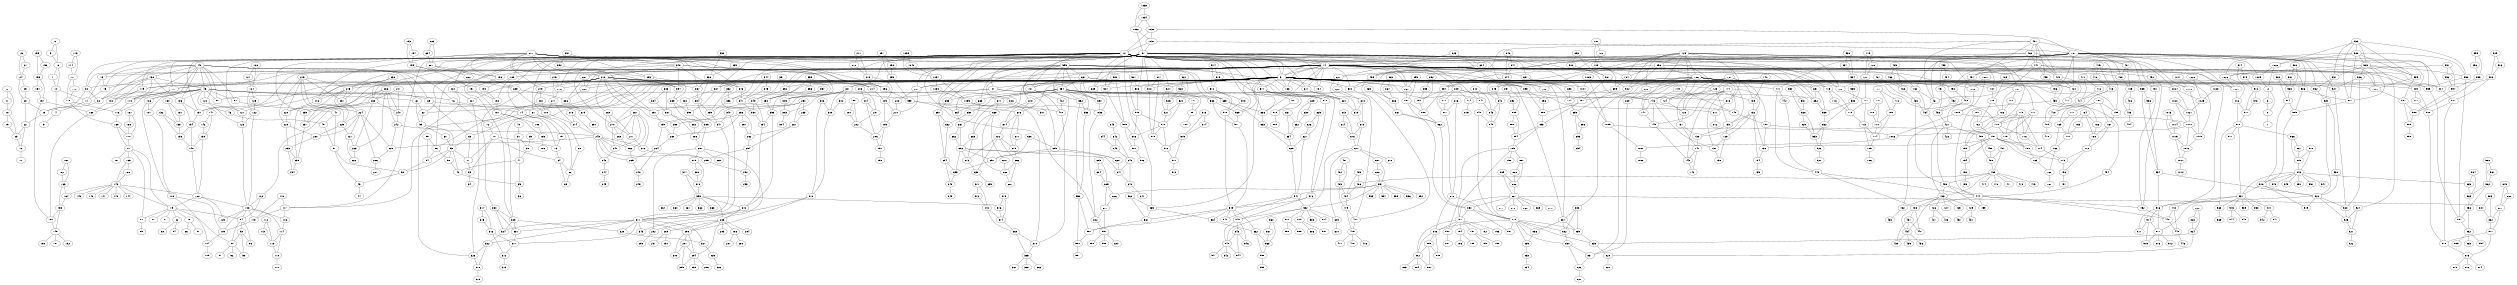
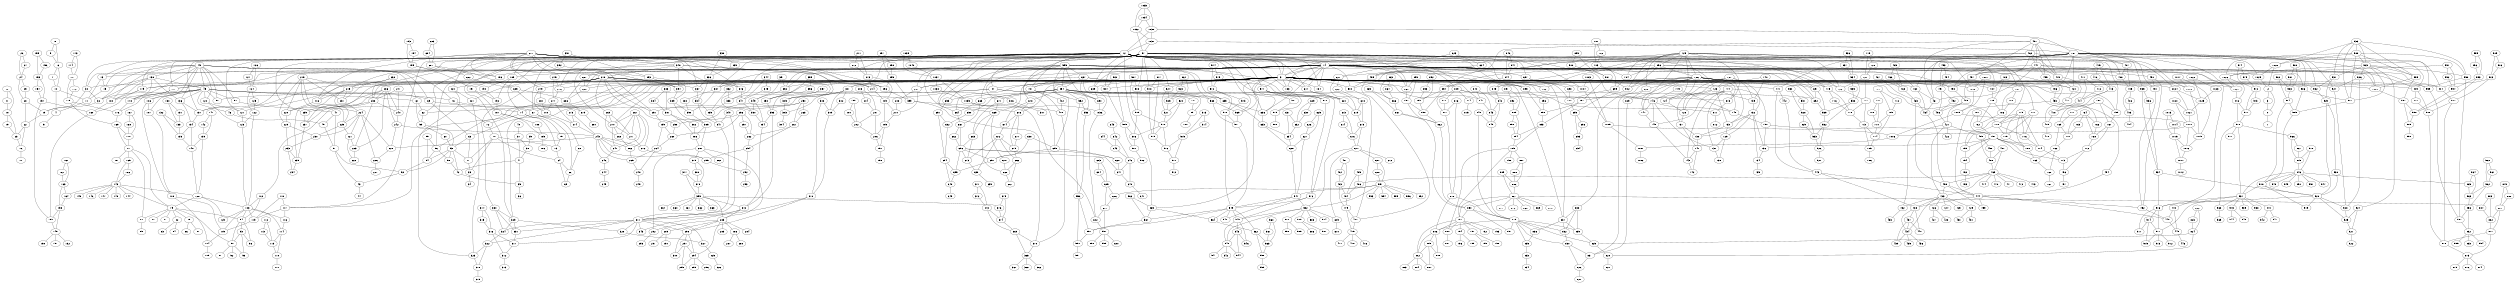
none -> (1152, 17)
(870, 119) -> (875, 125)
